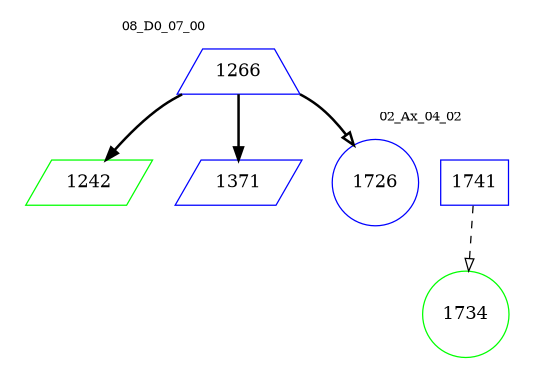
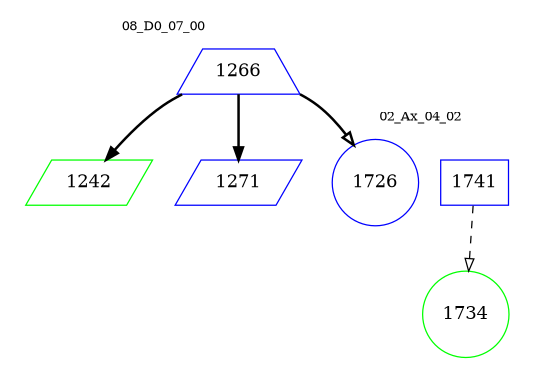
(239, 183) -> (239, 183)
